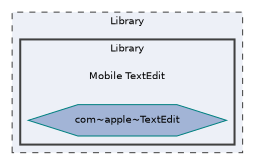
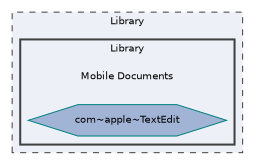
(127, 77) -> (127, 77)
